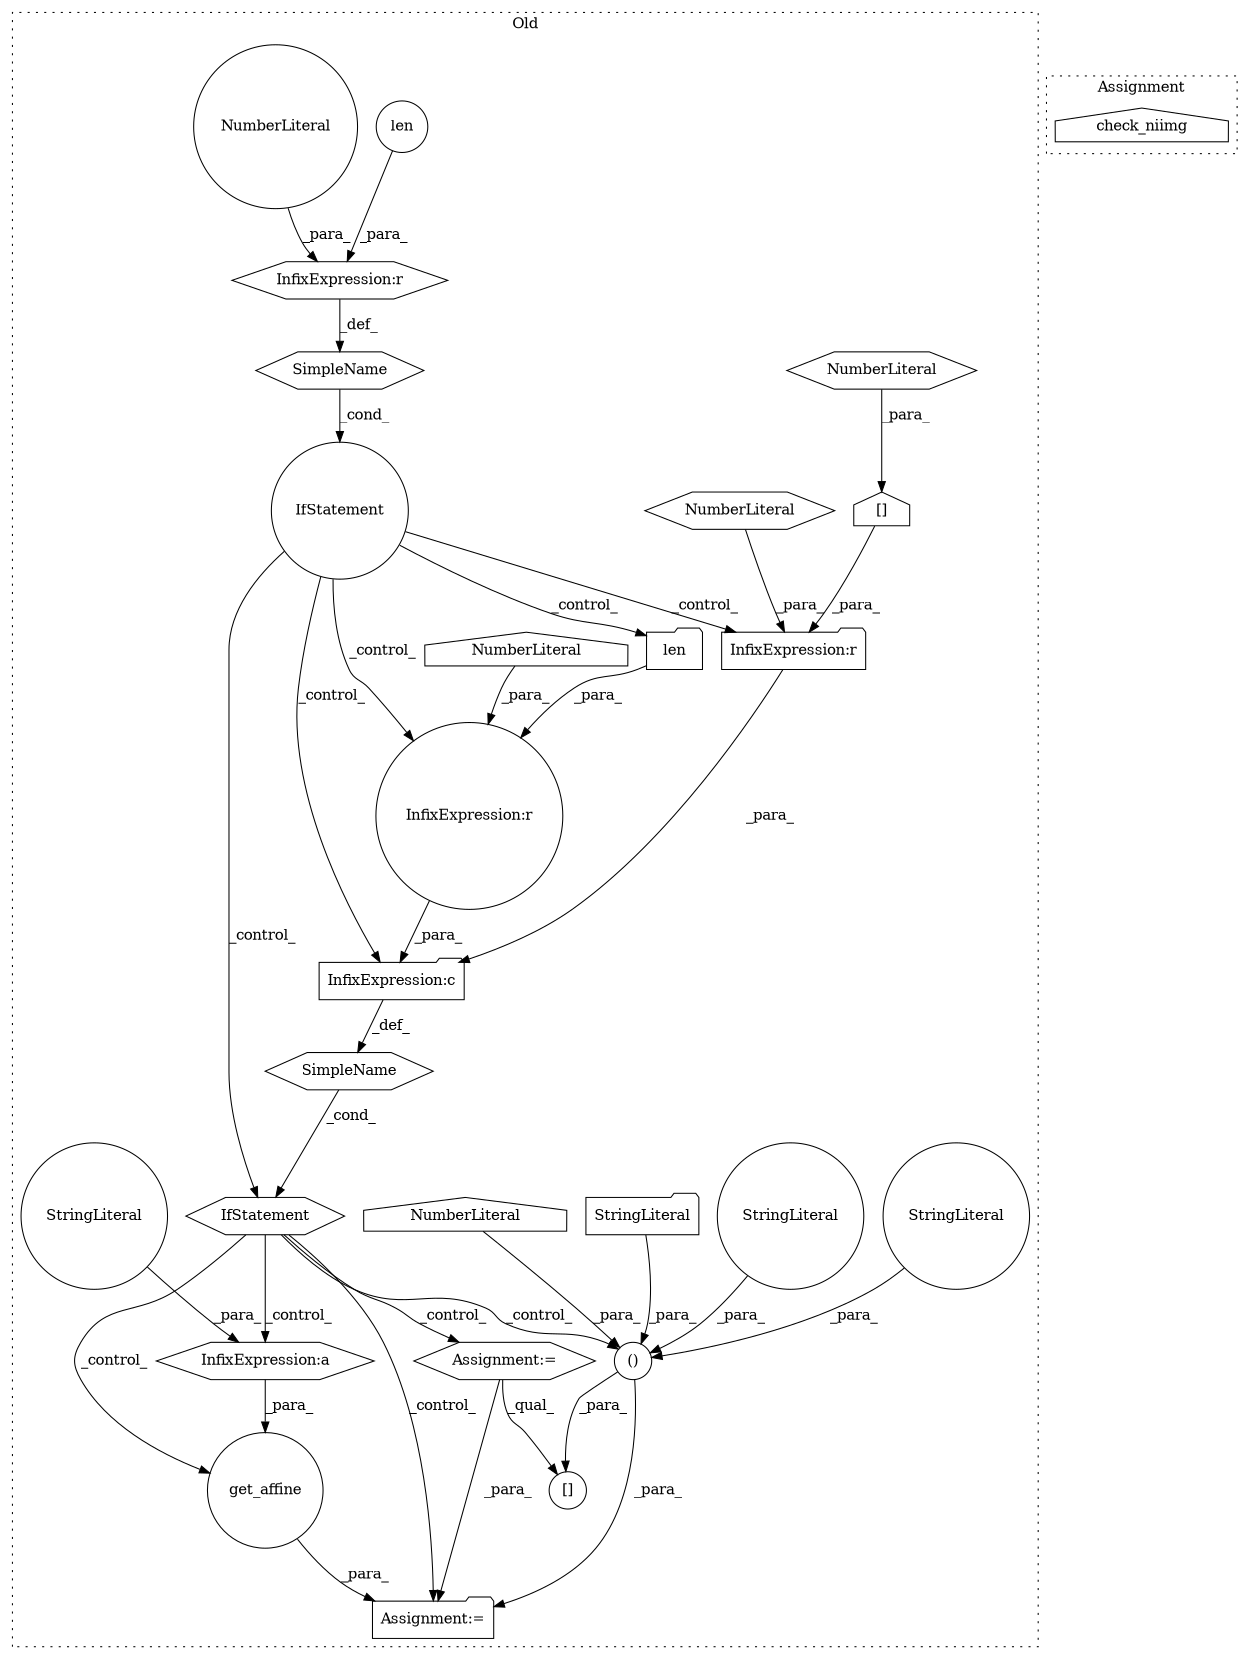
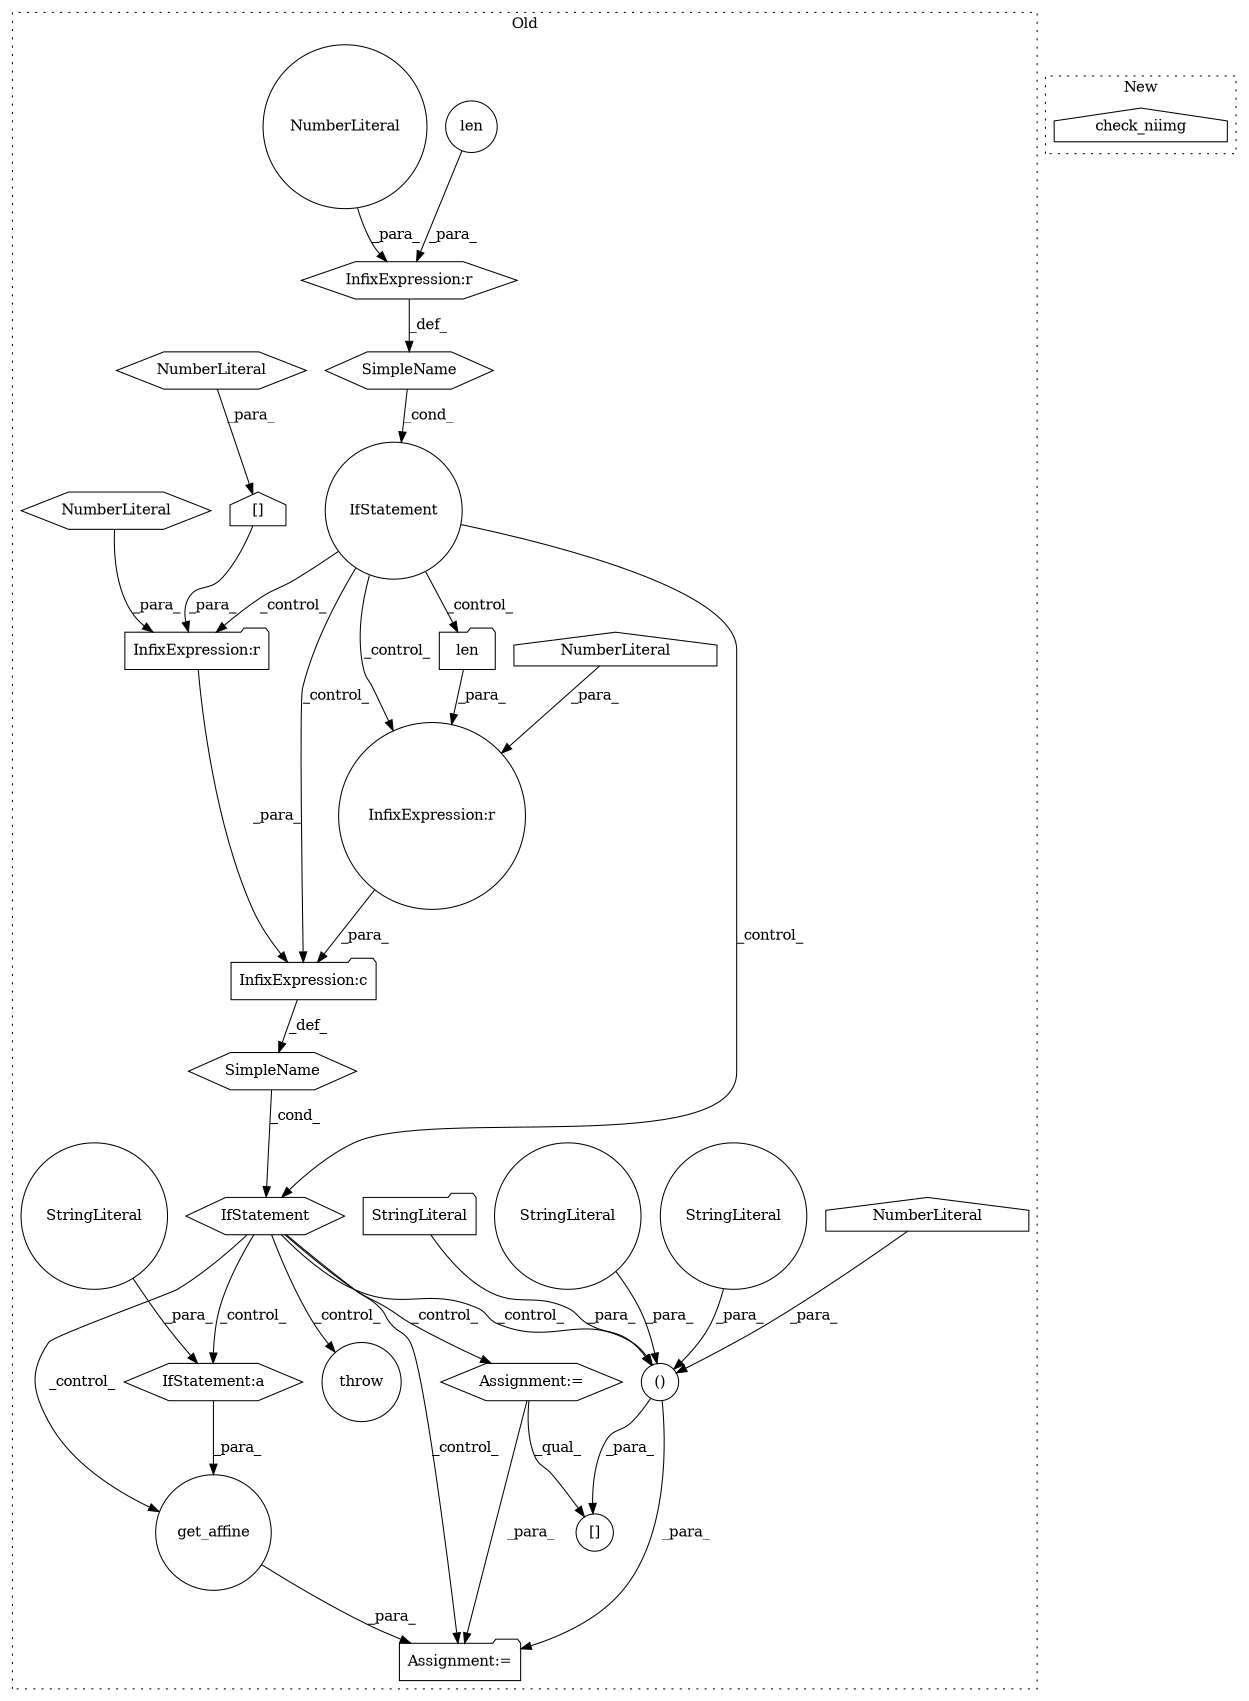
(1142, 88) -> (1141, 88)
(265, 1361) -> (213, 1382)
none -> (362, 1382)
